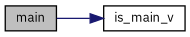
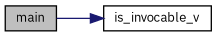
(144, 18) -> (158, 18)
